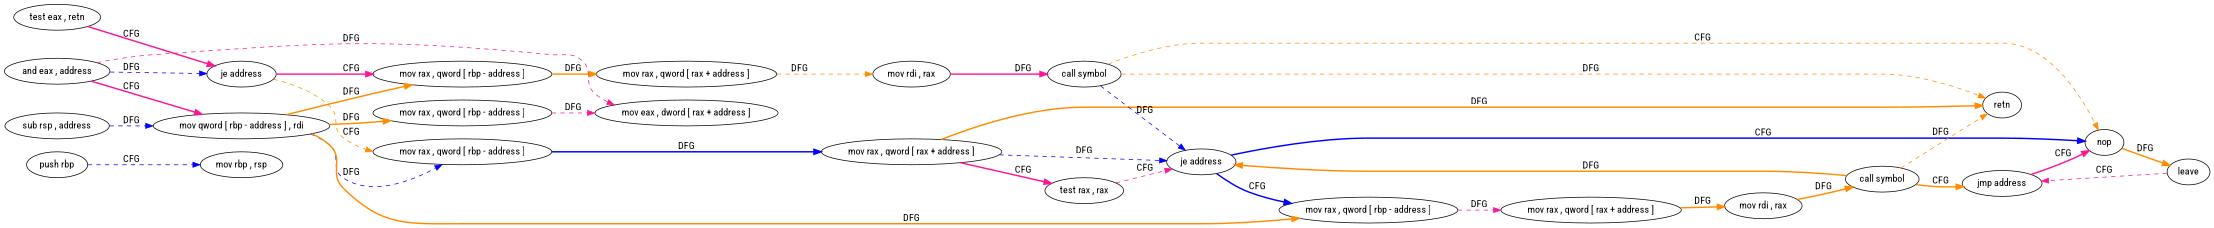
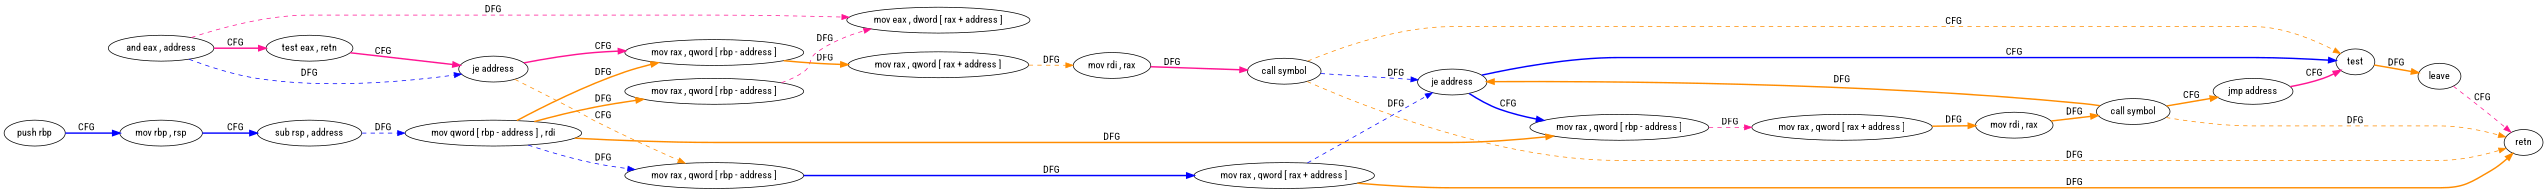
(143, 97) -> (236, 48)
none -> (226, 133)
(2104, 142) -> (2355, 62)
(140, 165) -> (89, 133)
(2108, 177) -> (2480, 107)
(1084, 191) -> none
